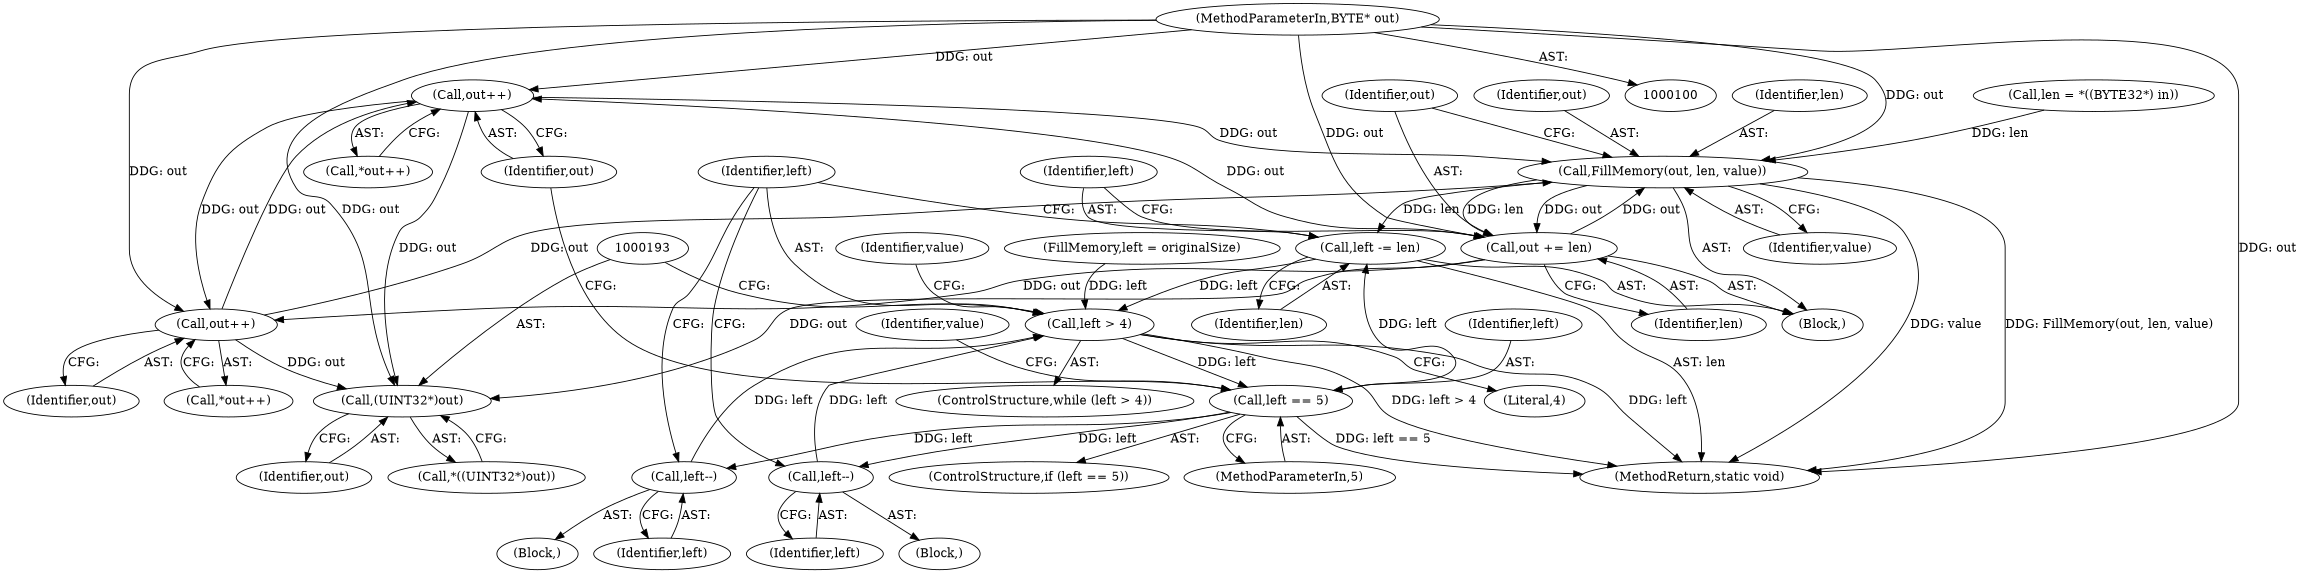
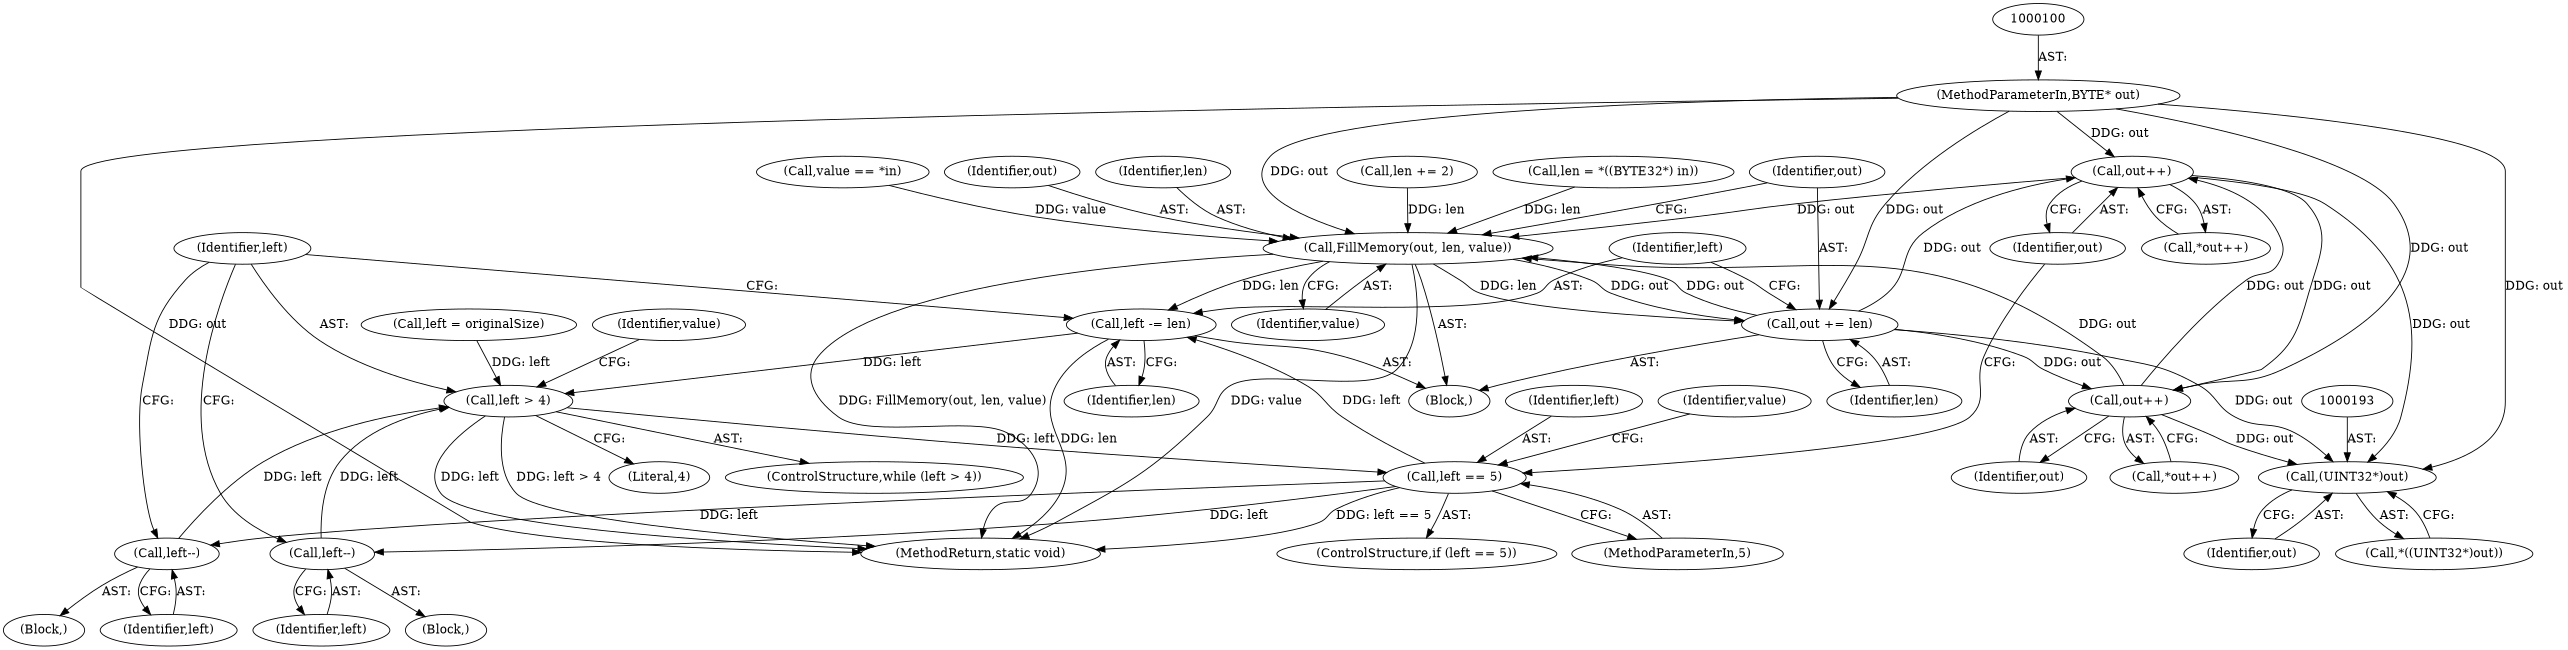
(1502, 56) -> (2038, 53)
none -> (843, 172)
none -> (1407, 172)
(1142, 248) -> (469, 325)
(781, 302) -> none
(1700, 363) -> (1089, 439)
